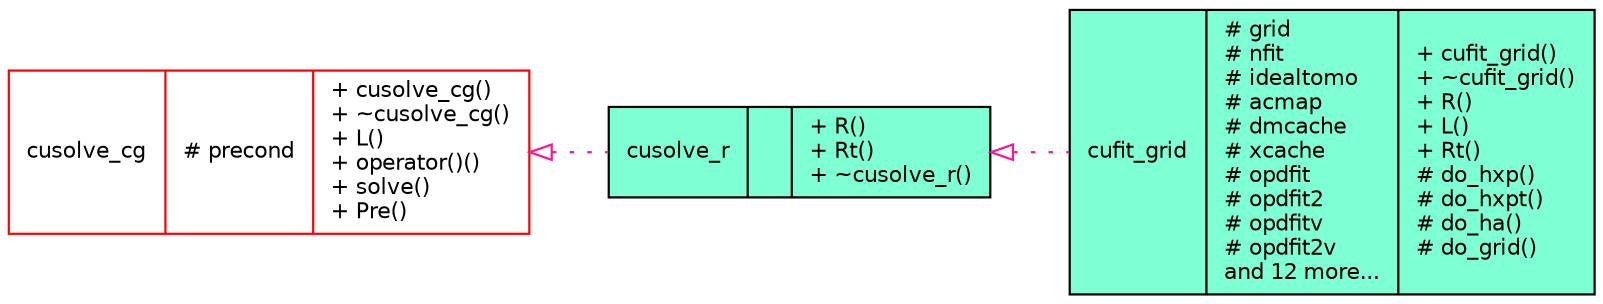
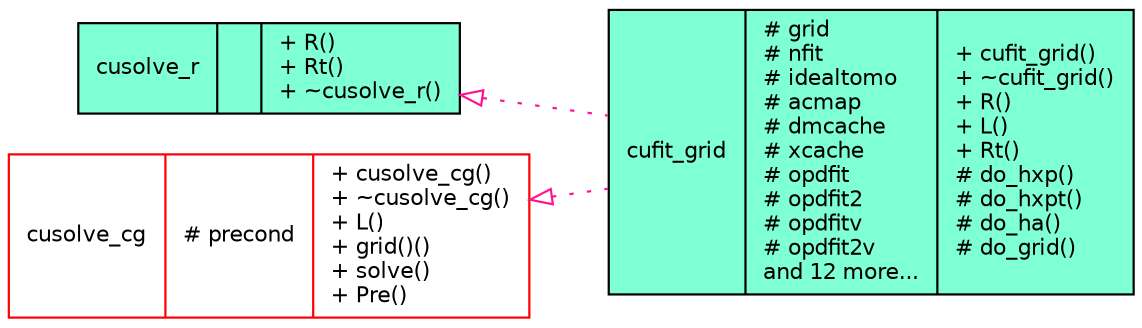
(580, 152) -> (580, 193)
(406, 163) -> (382, 247)
